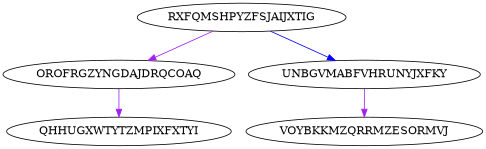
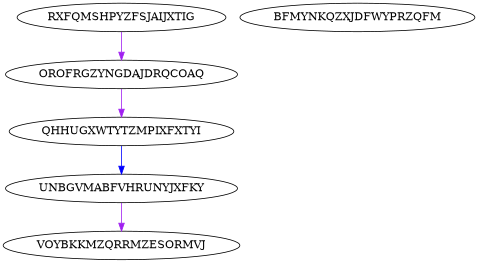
none -> (357, 17)
(299, 44) -> (122, 156)
